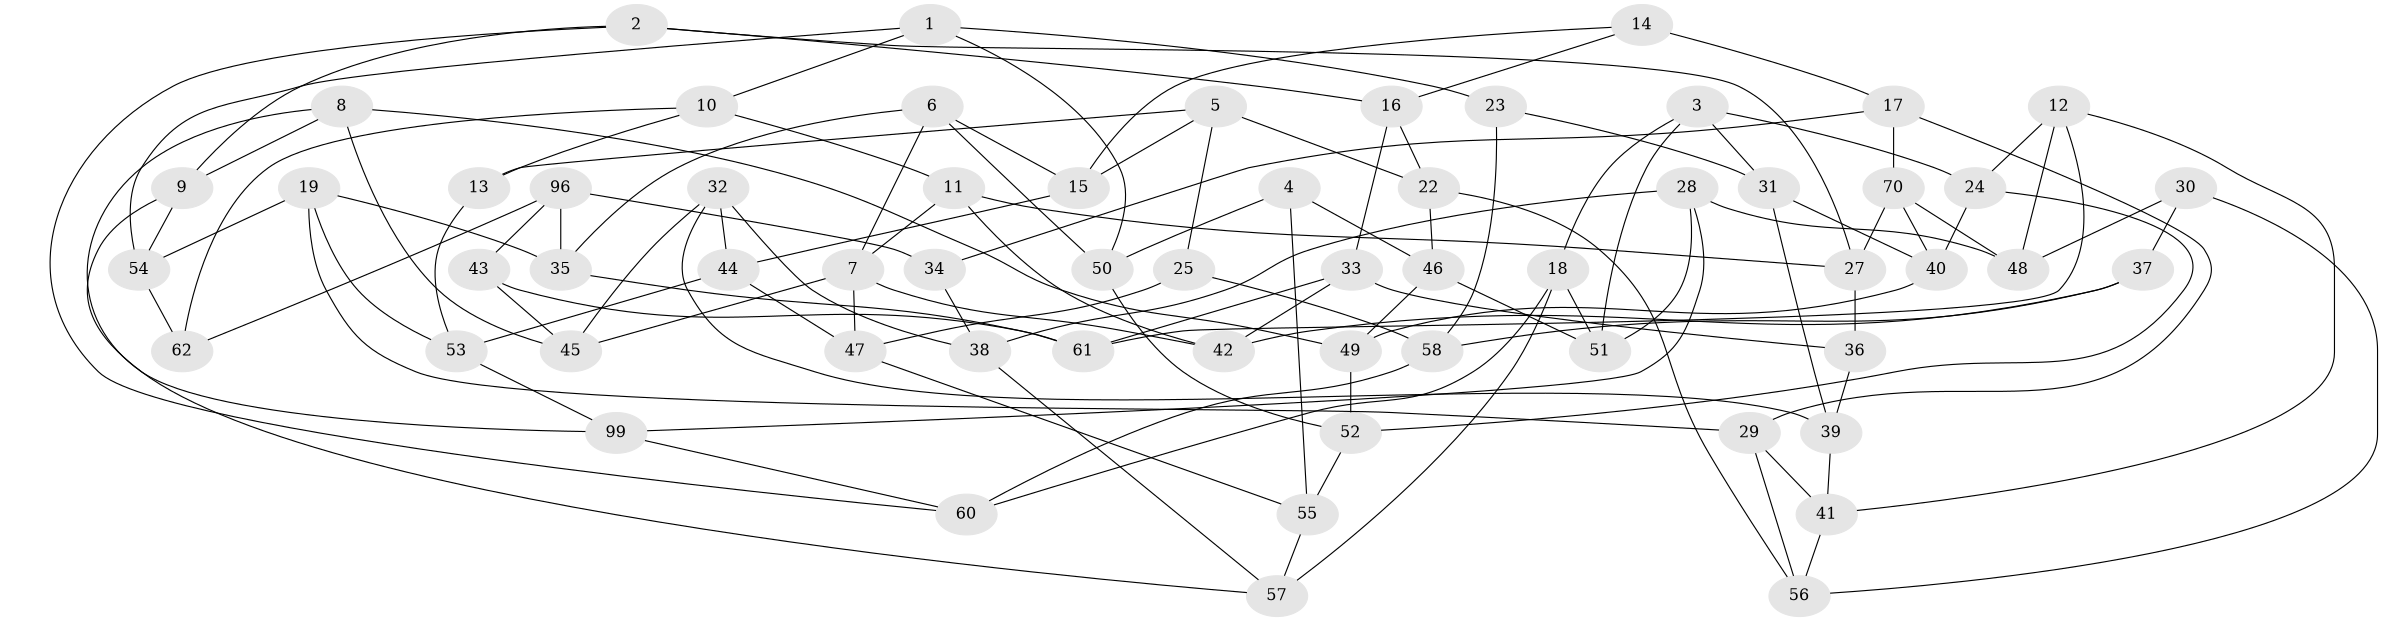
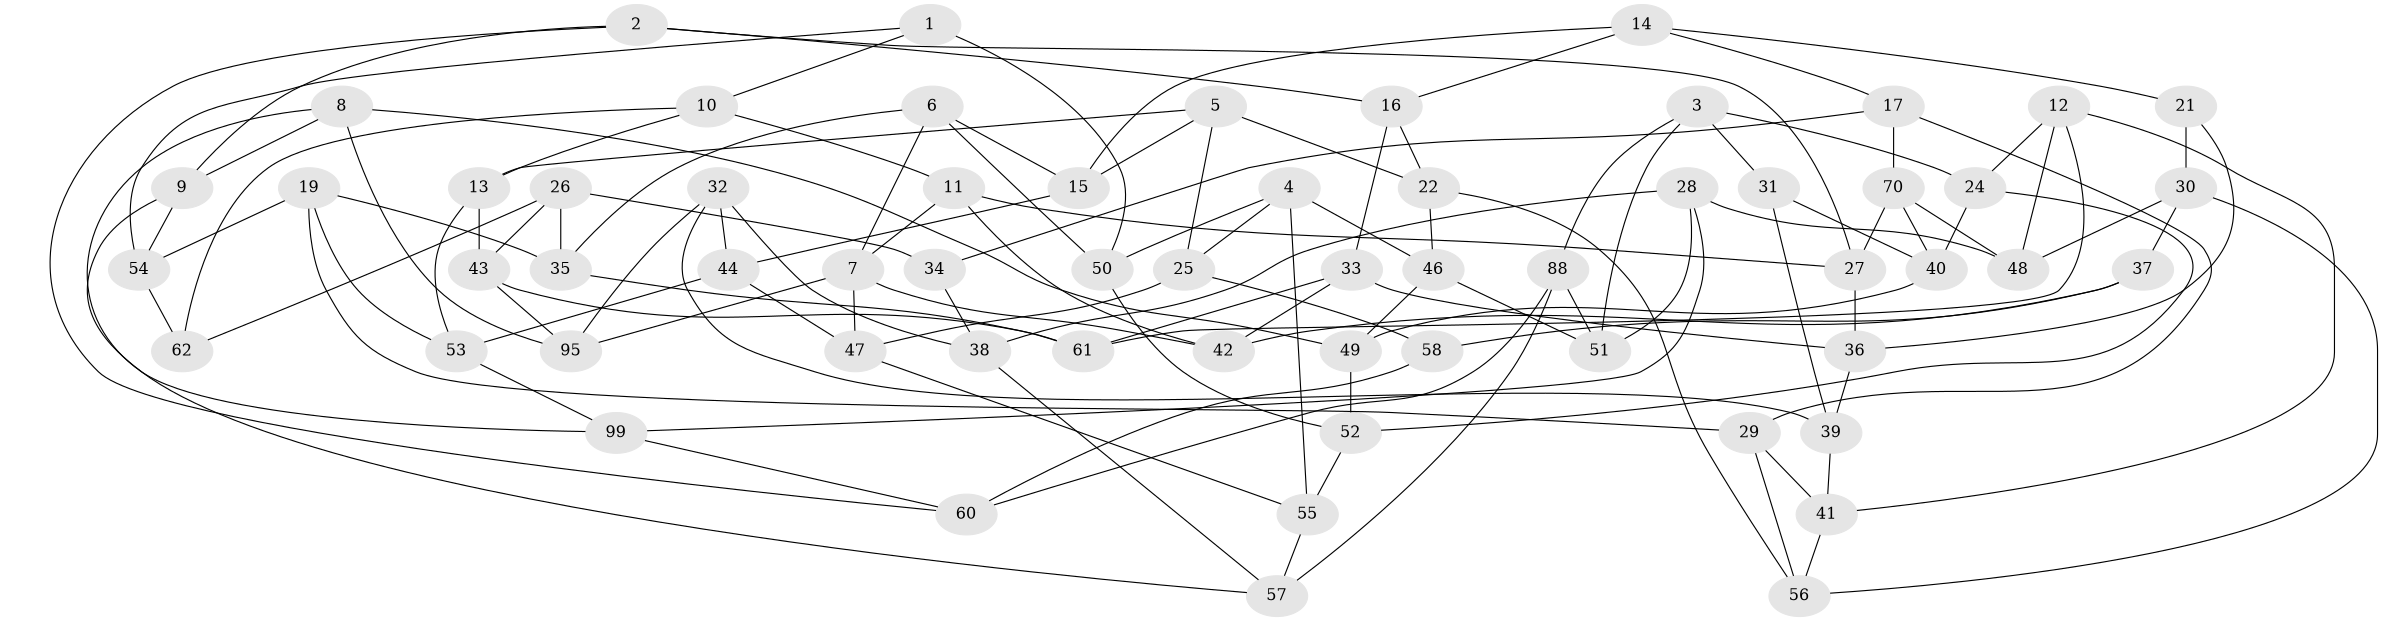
(1496, 107) -> none
none -> (2186, 107)
(561, 188) -> (561, 188)
none -> (479, 219)
none -> (1243, 224)
(1558, 270) -> (1558, 270)
(571, 351) -> (571, 351)
